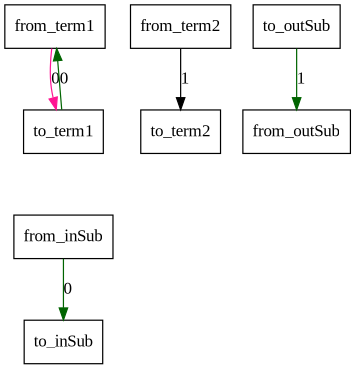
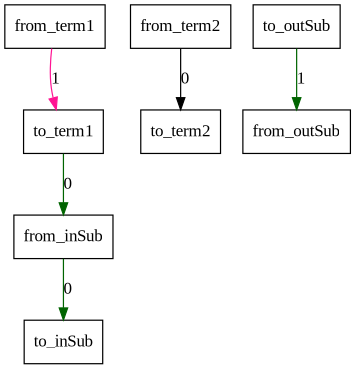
(56, 79) -> (56, 79)
(185, 79) -> (185, 79)
(60, 85) -> (63, 178)
